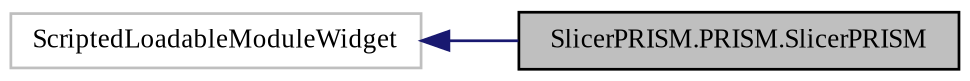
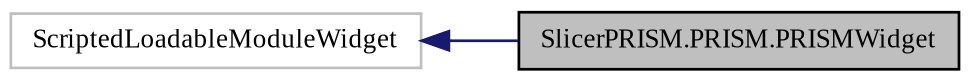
(739, 41) -> (739, 41)
